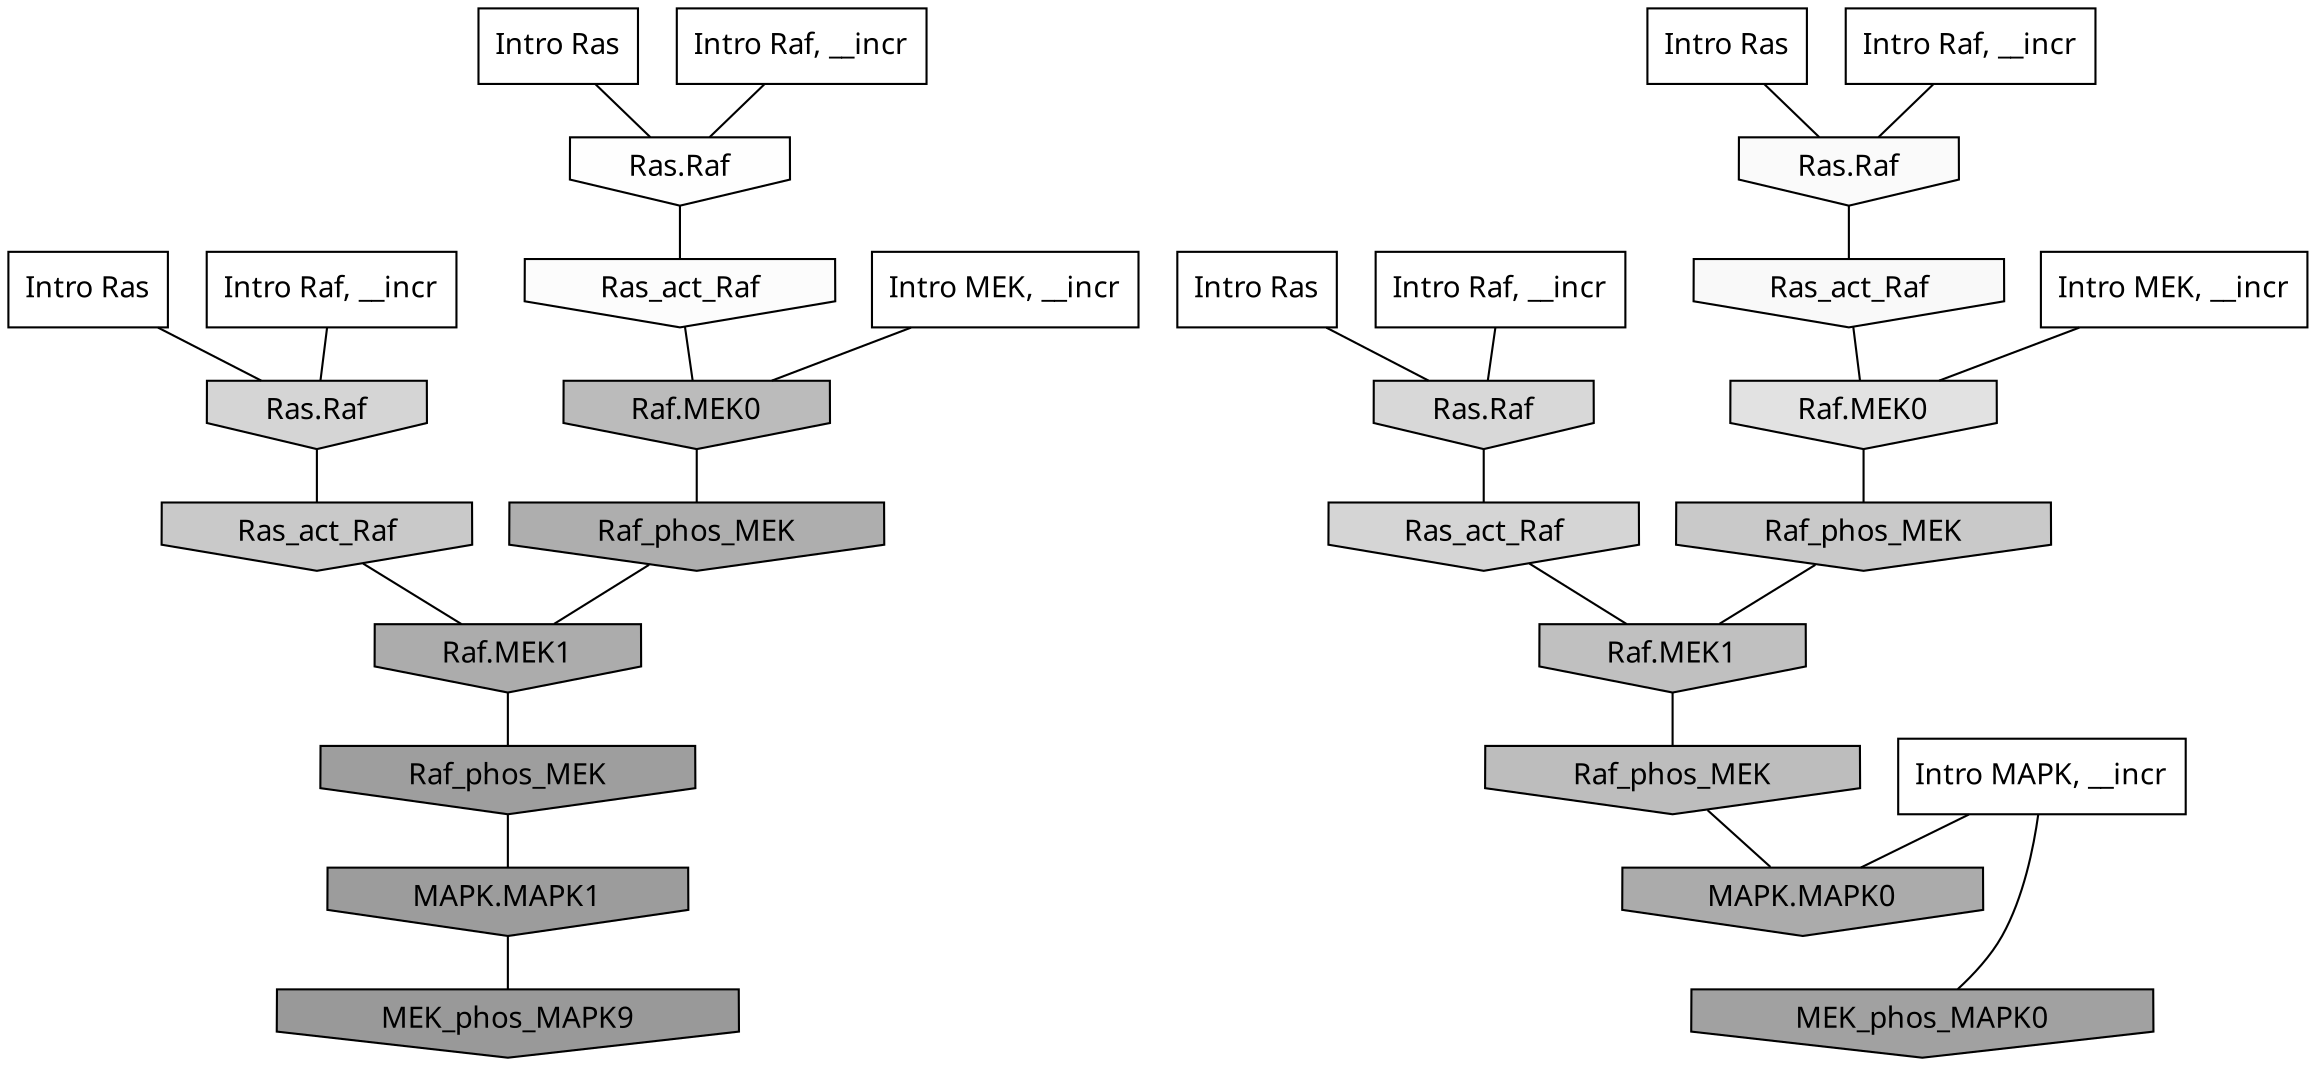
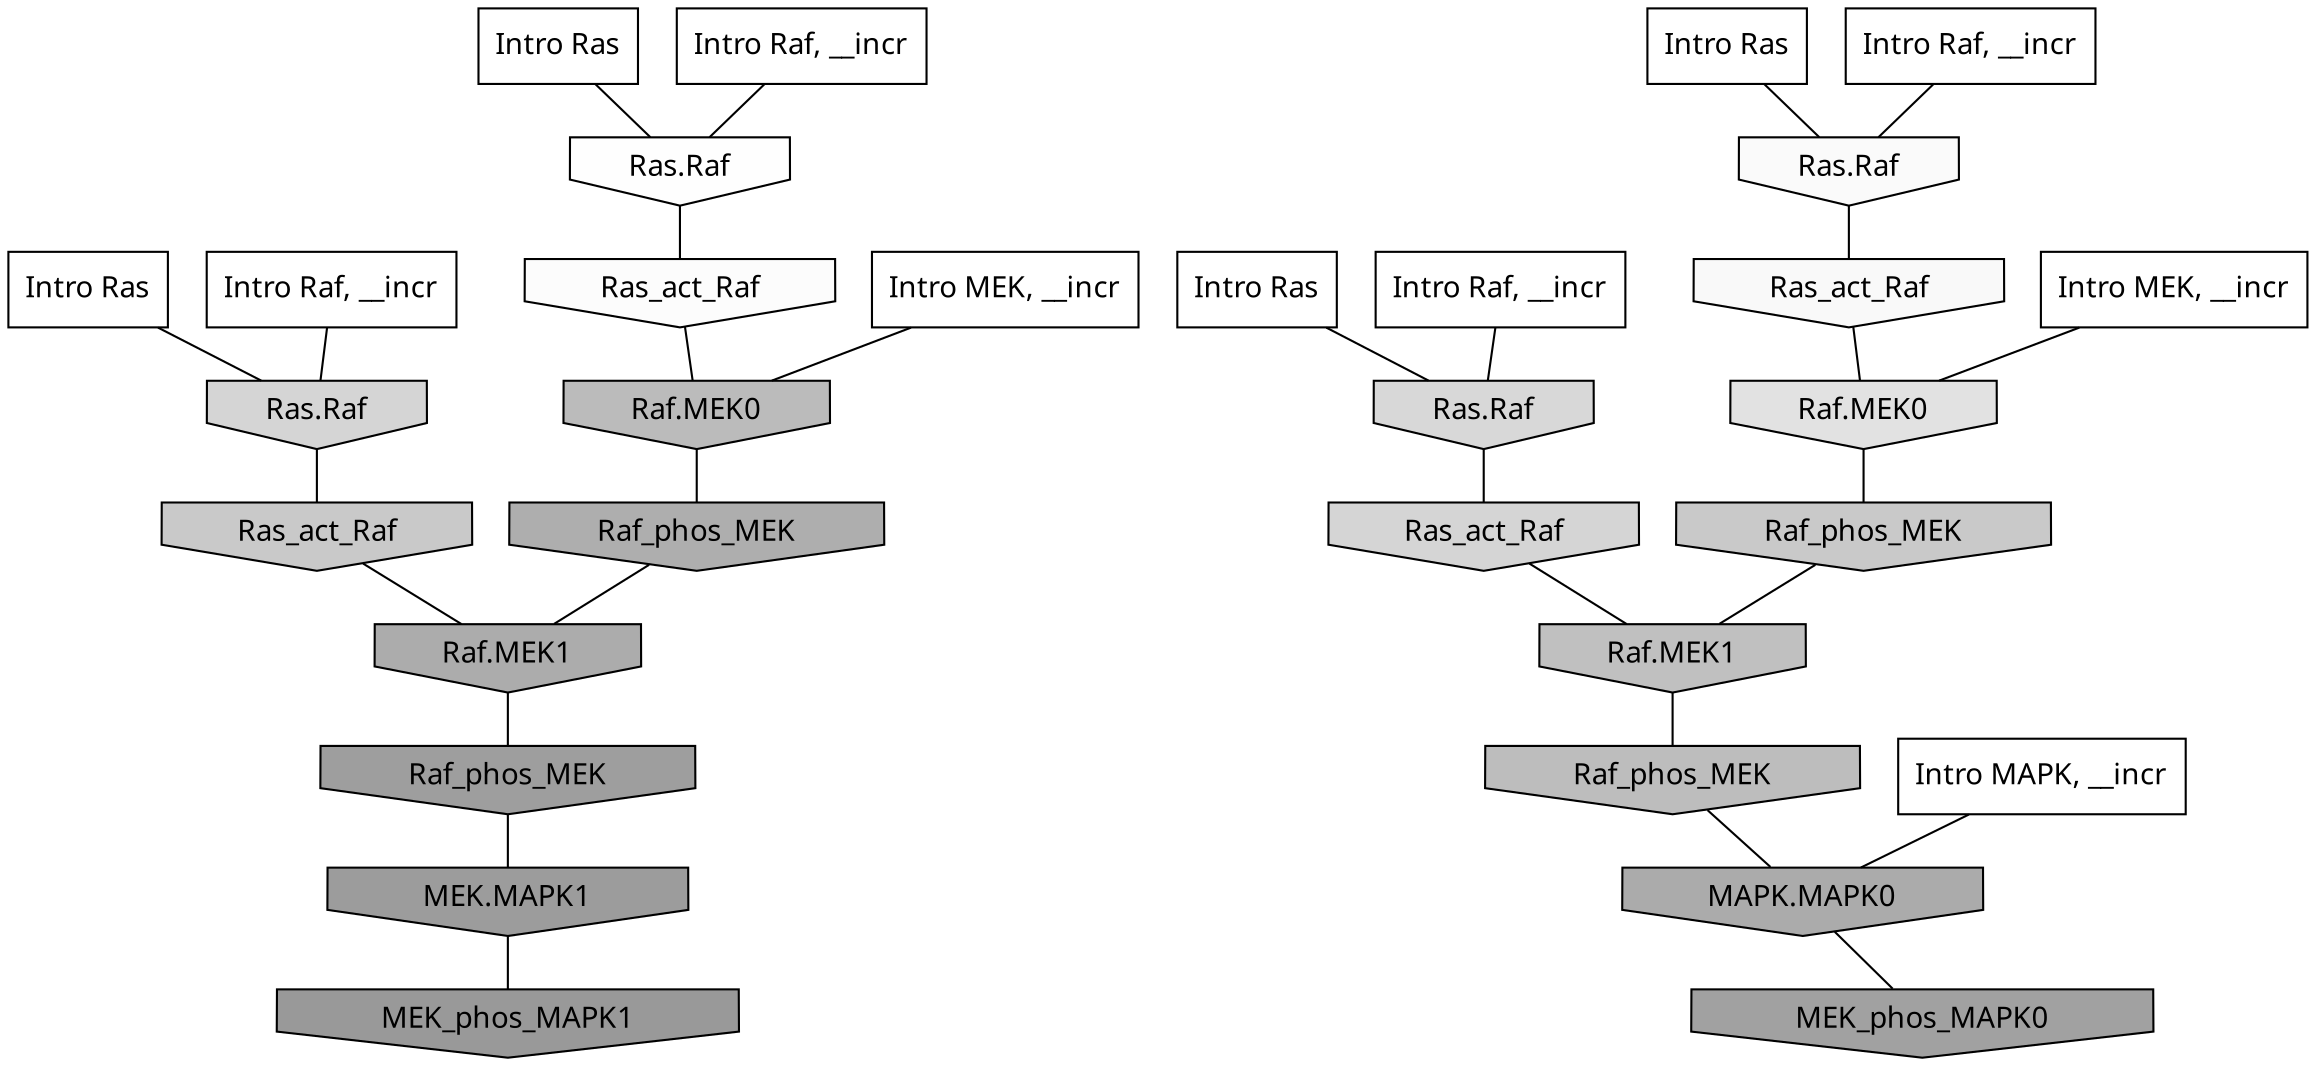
(508, 898) -> (508, 898)
(2014, 910) -> (1864, 960)
(508, 1020) -> (508, 1020)
